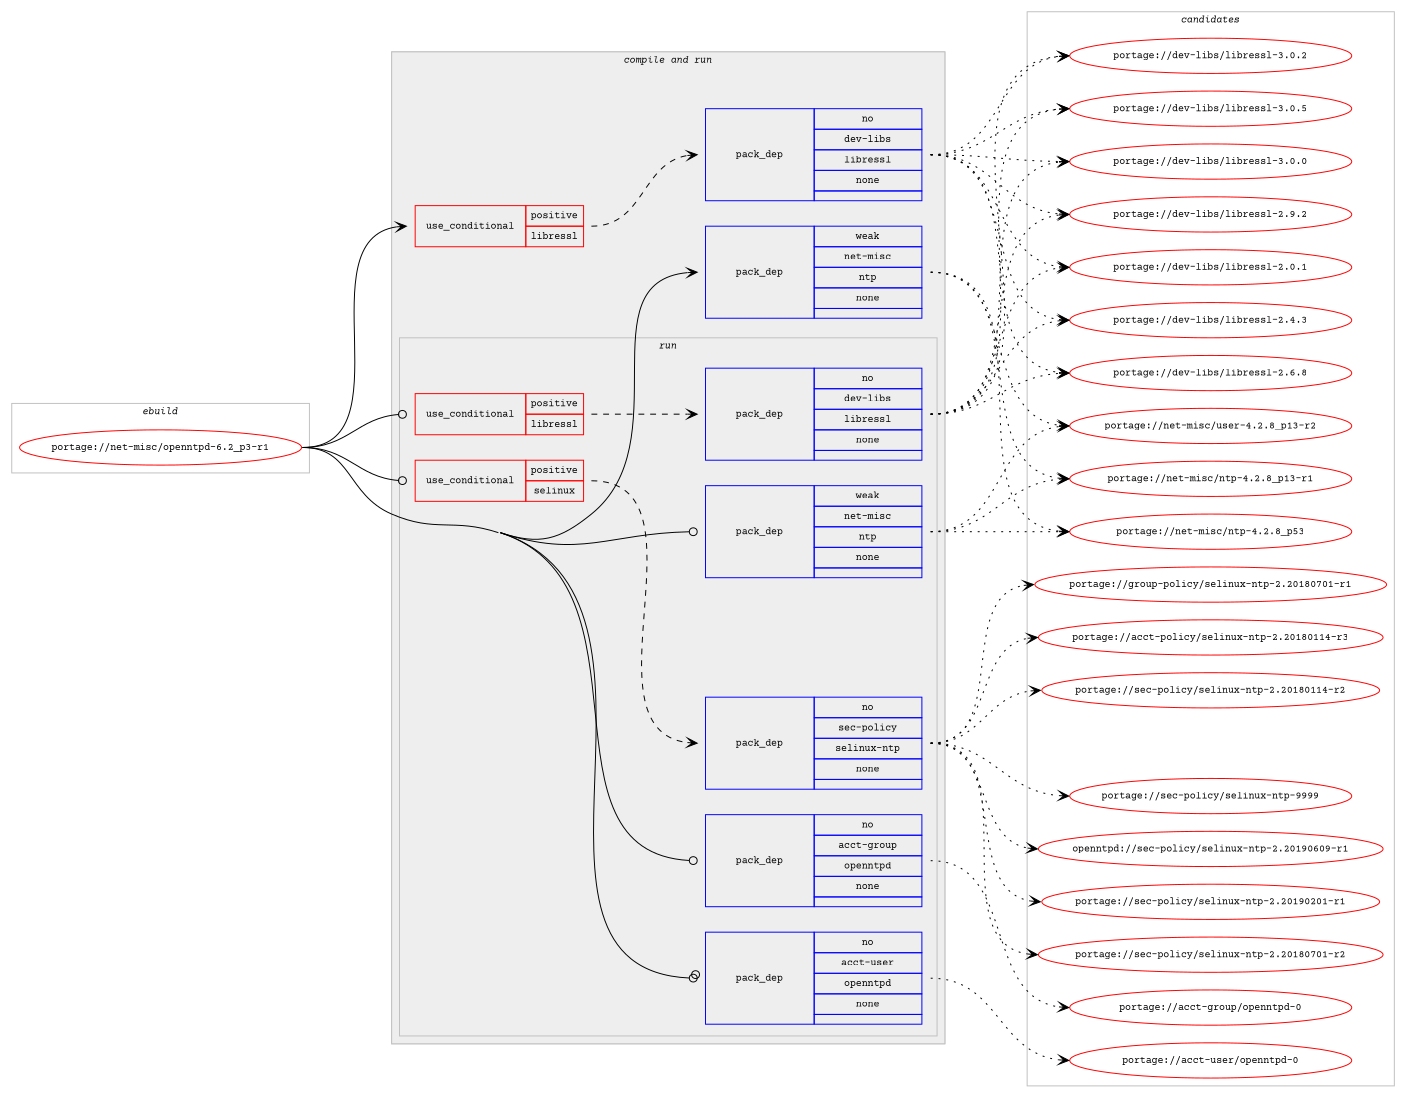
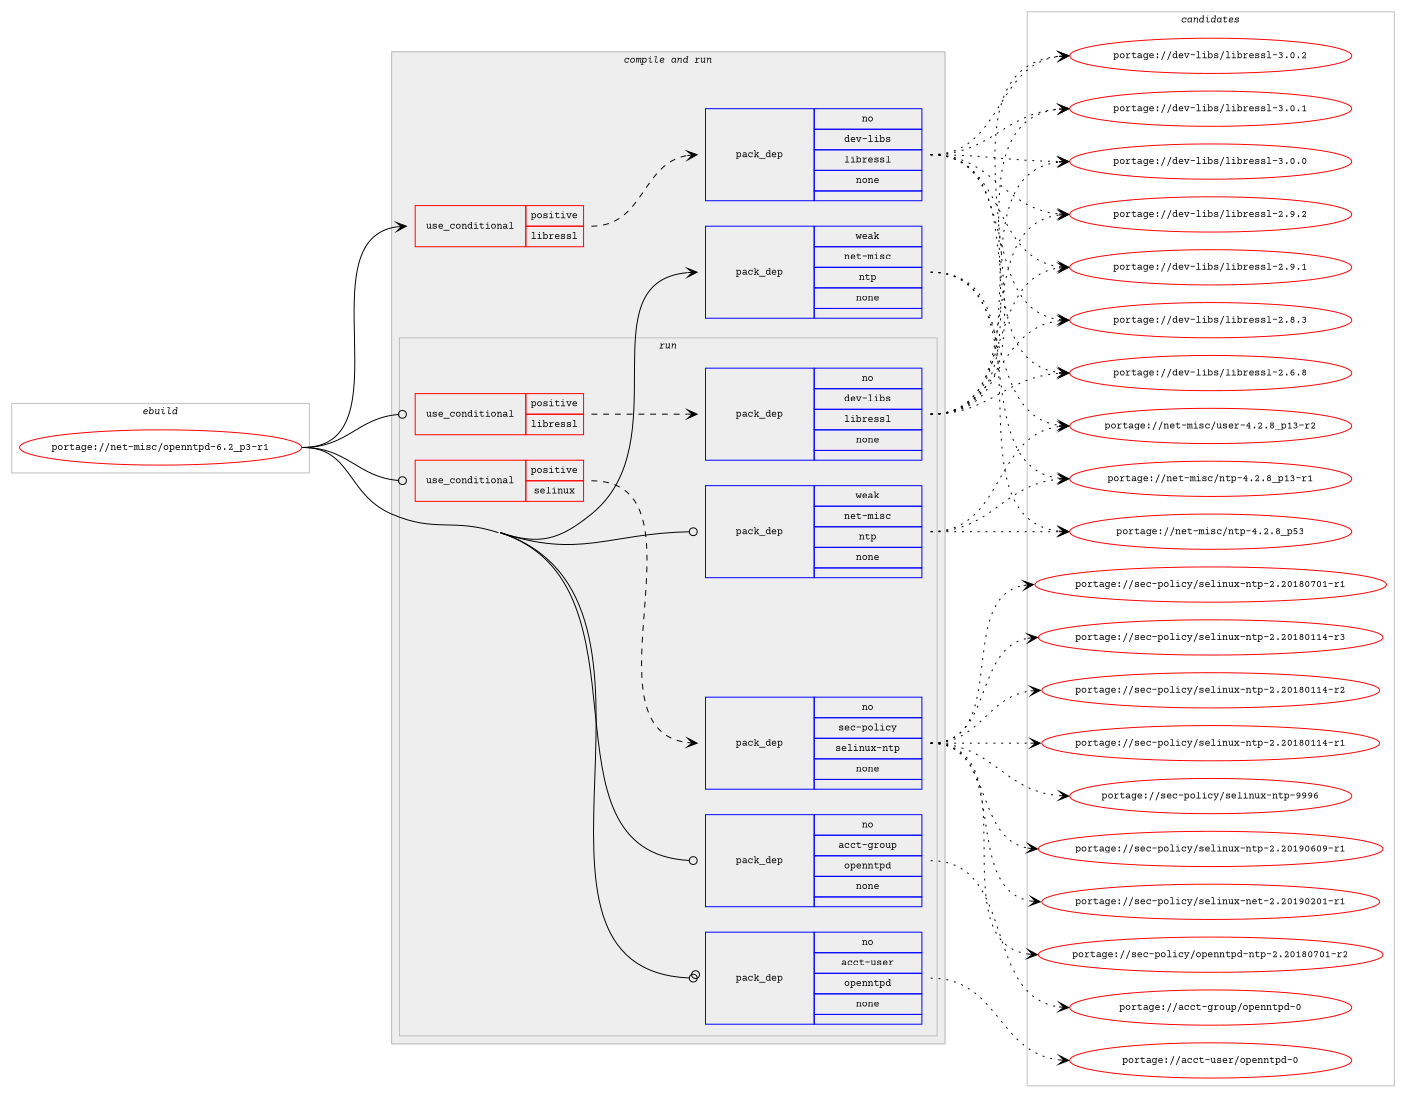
(1211, 109) -> (1211, 109)
(1211, 267) -> (1211, 267)
(1211, 320) -> (1211, 320)
(1211, 585) -> (1211, 585)
(1211, 637) -> (1211, 637)
none -> (1211, 743)
(1211, 796) -> (1211, 796)
(1211, 849) -> (1211, 849)
(1211, 902) -> (1211, 902)
(1211, 955) -> (1211, 955)
